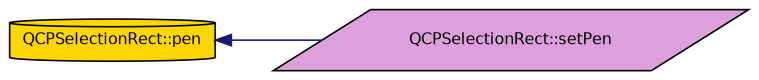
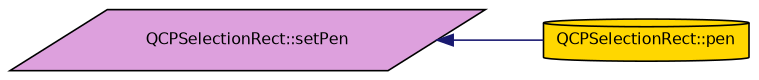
(277, 40) -> (498, 40)
